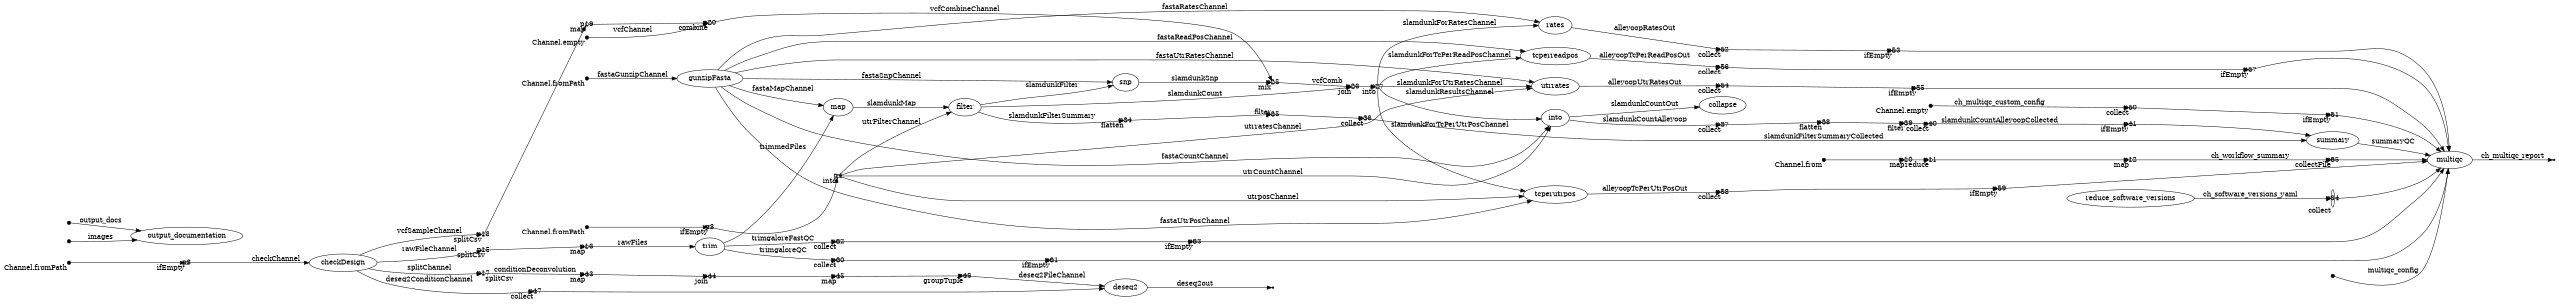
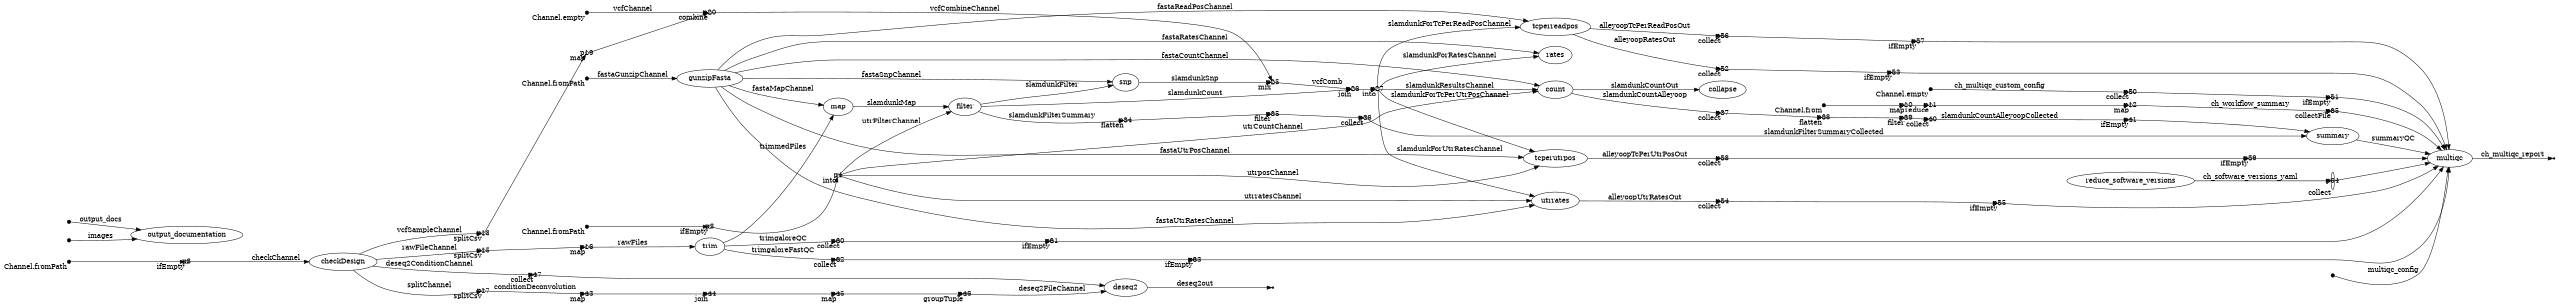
(1644, 38) -> (1644, 55)
(1555, 118) -> (1555, 90)
